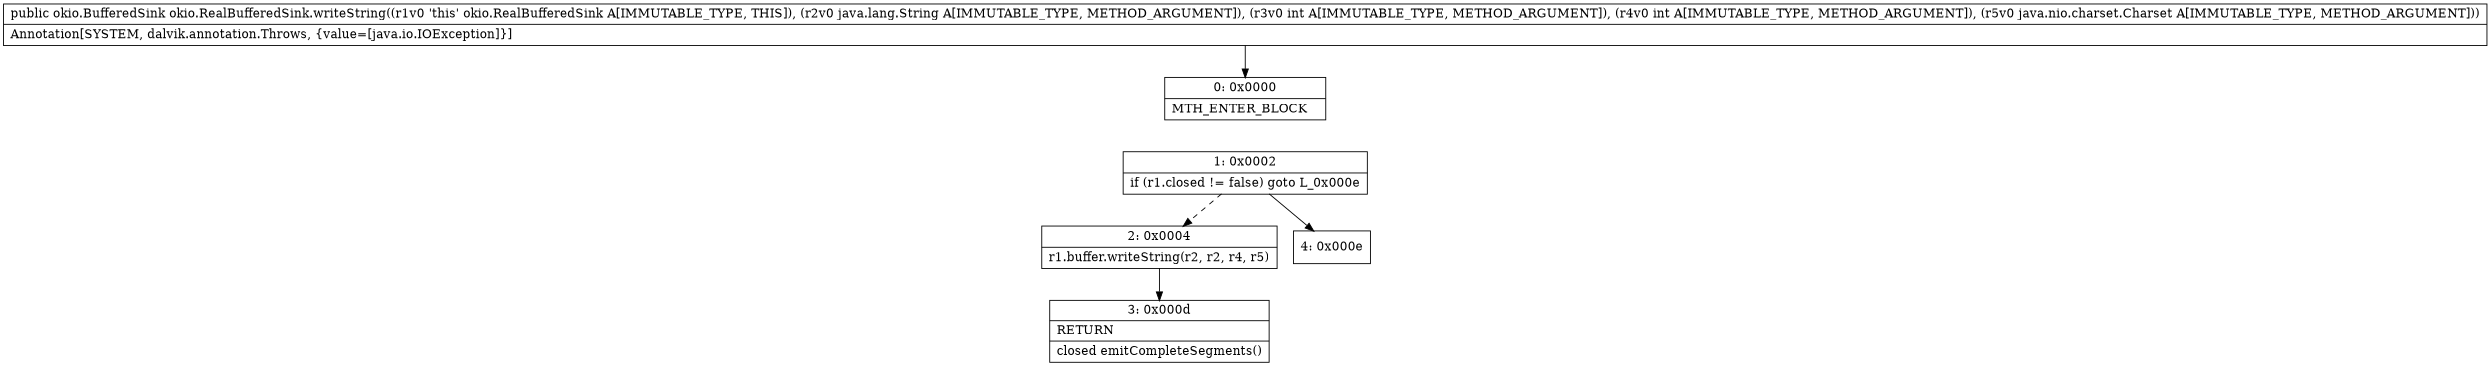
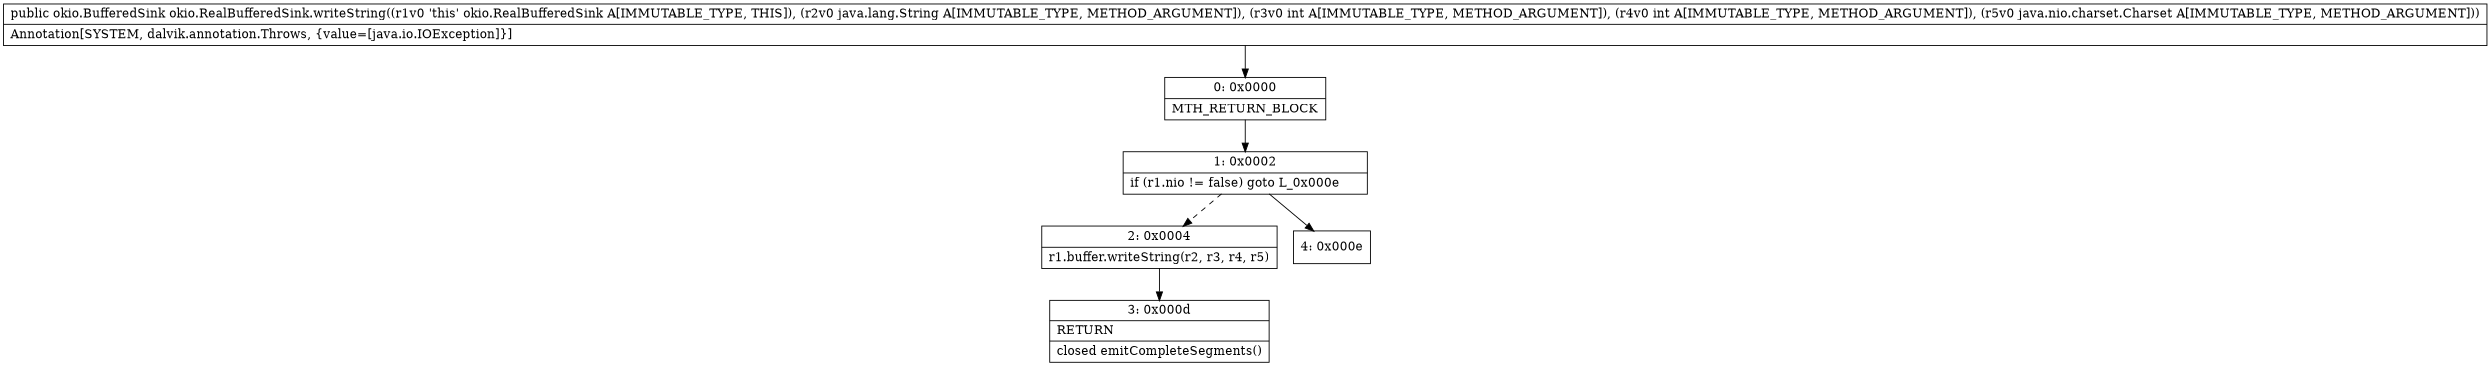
(1240, 109) -> (1245, 109)
none -> (1245, 131)
(1245, 183) -> (1235, 183)
(1159, 257) -> (1159, 257)
